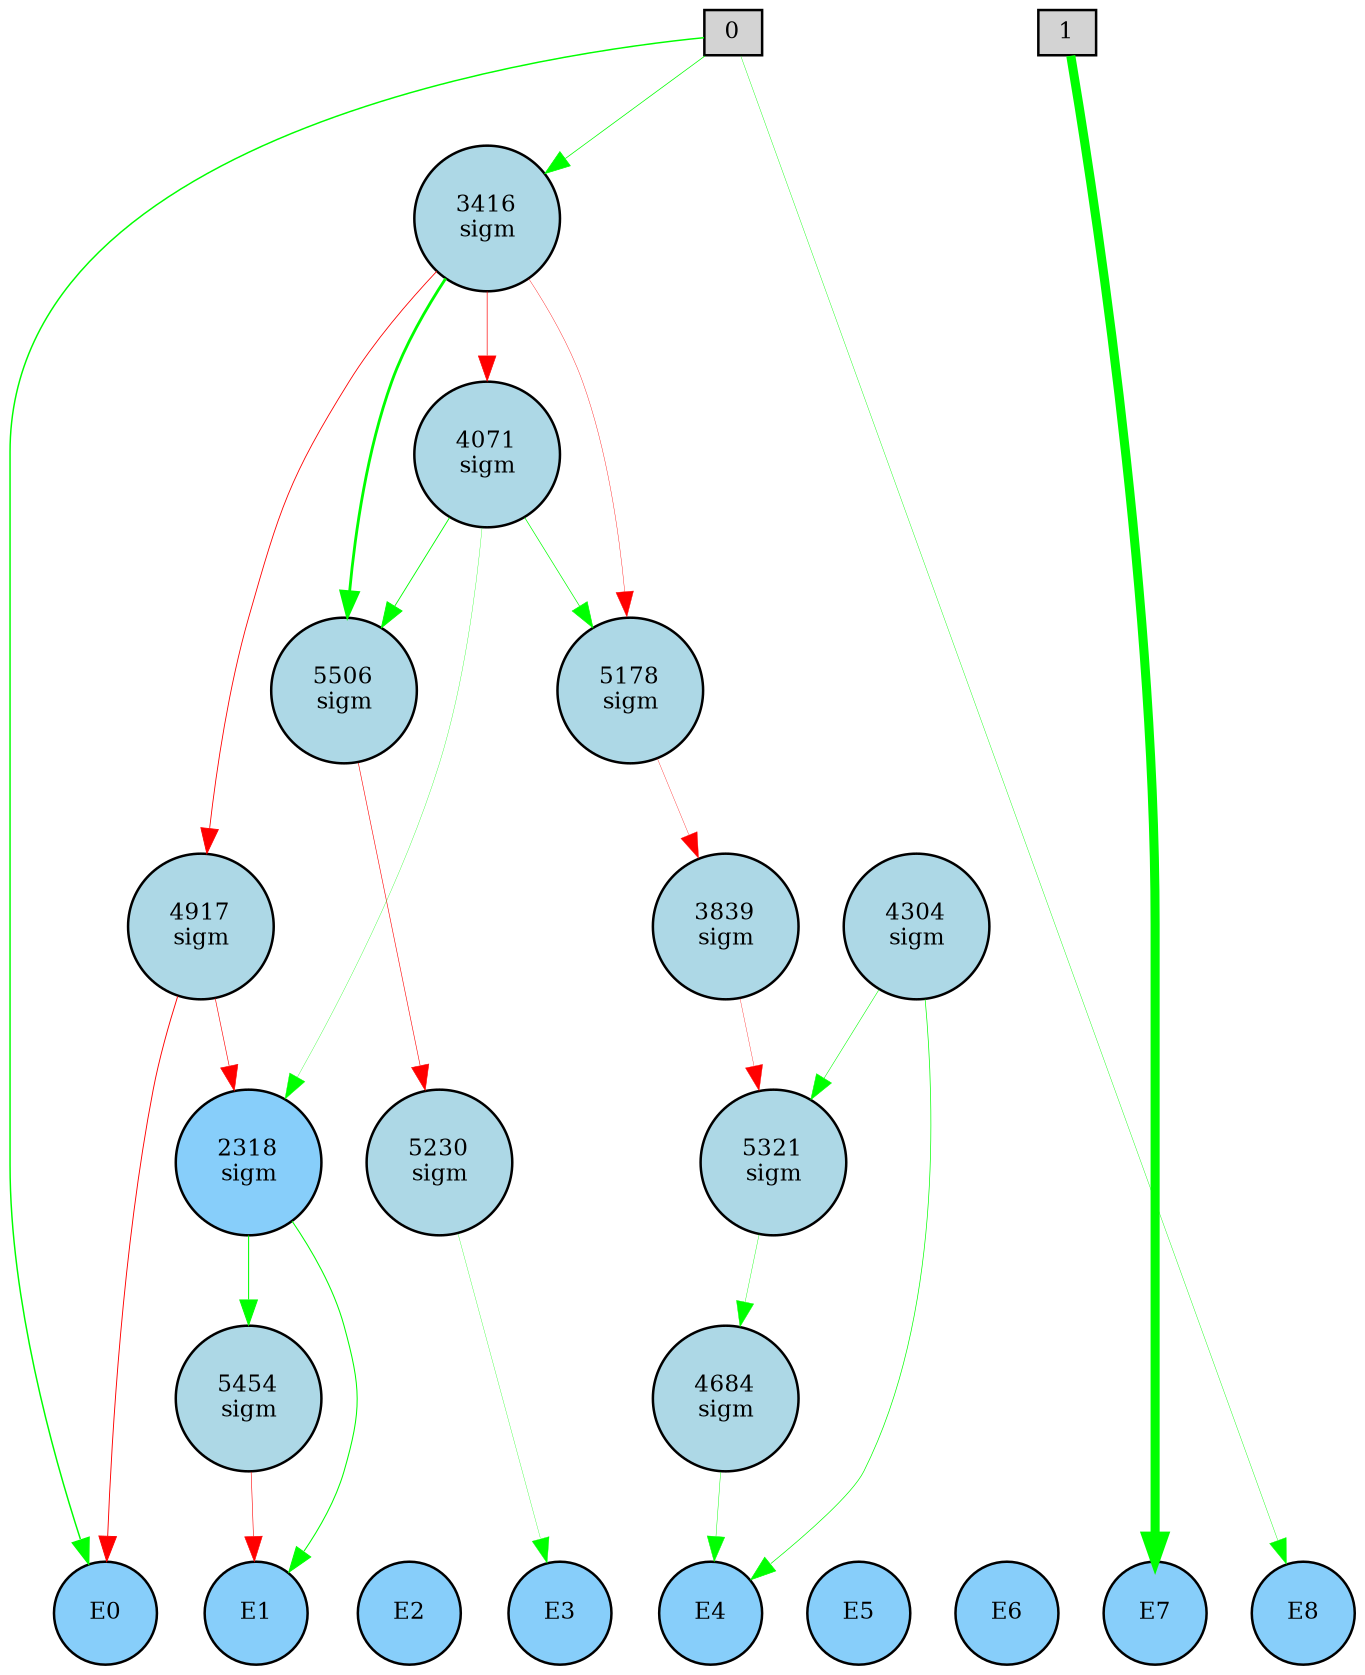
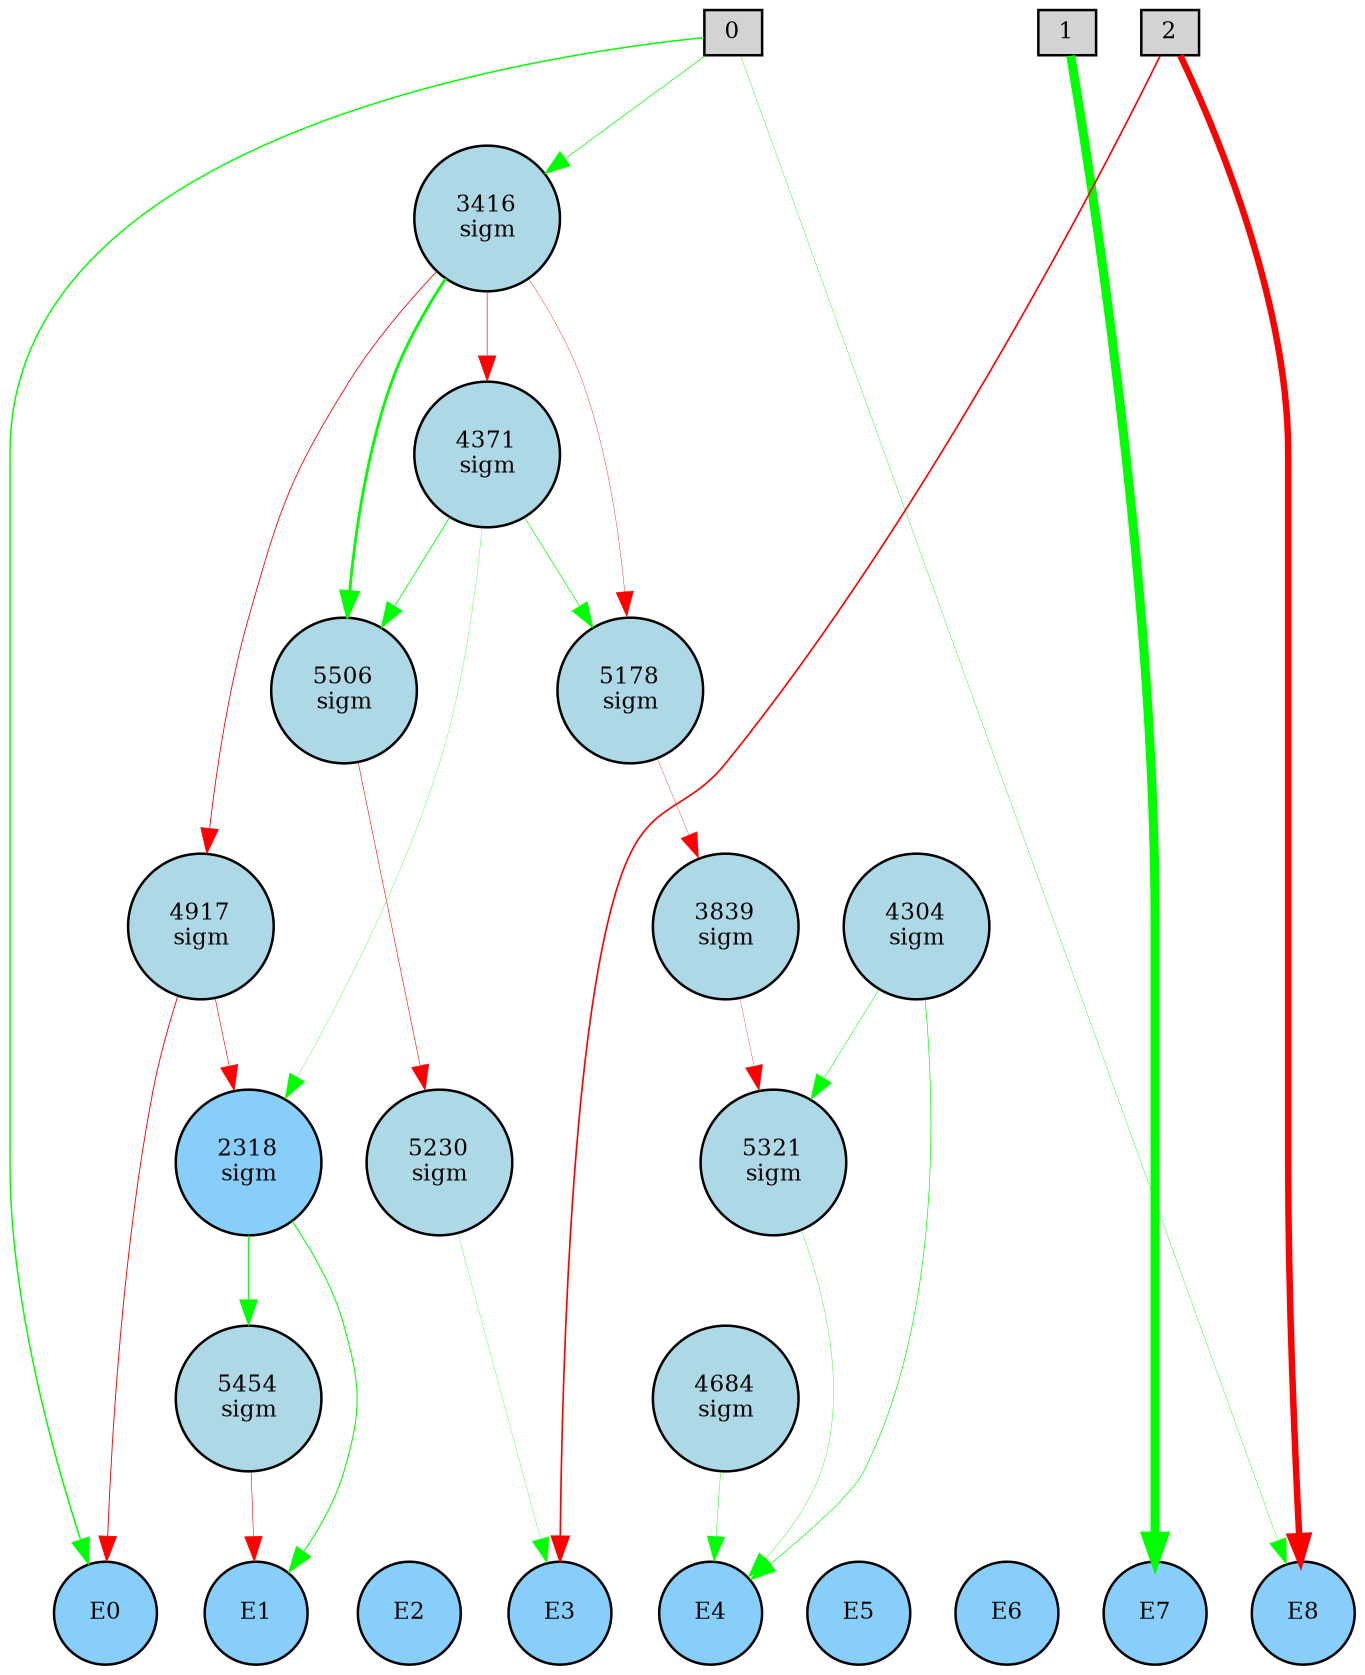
none -> (1170, 33)
(487, 454) -> (487, 454)
(752, 1268) -> (833, 1401)
